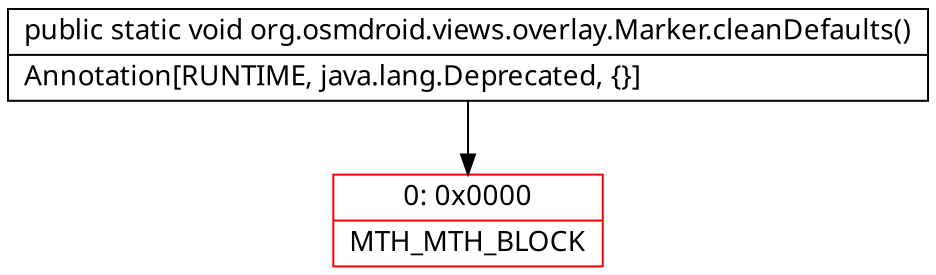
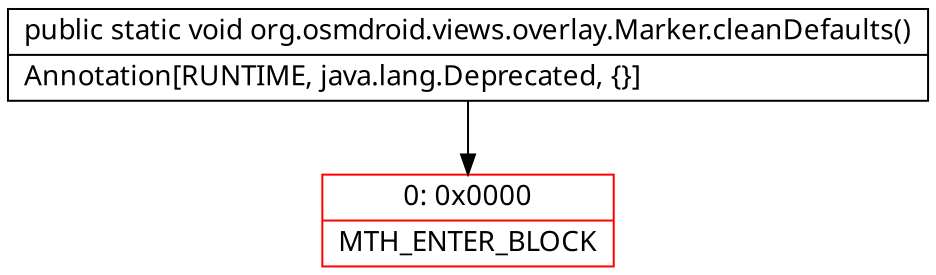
(468, 242) -> (468, 242)
